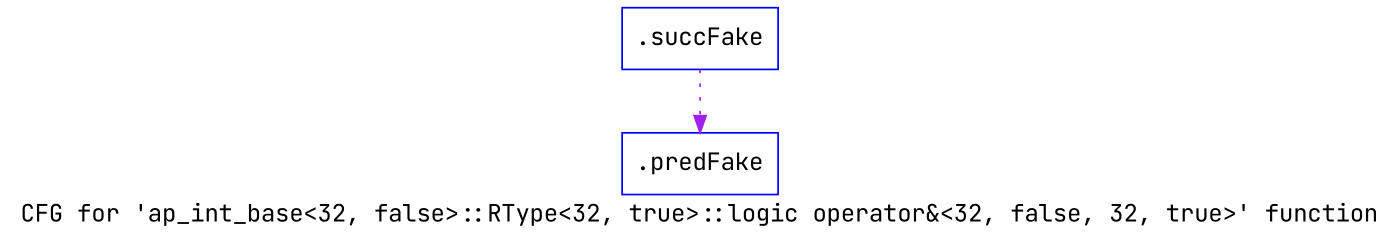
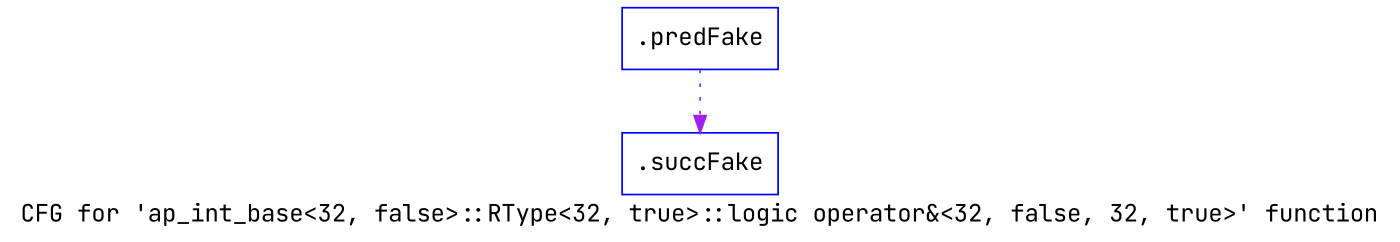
(700, 93) -> (700, 93)
